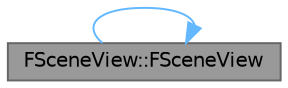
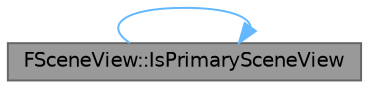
(144, 62) -> (184, 62)
